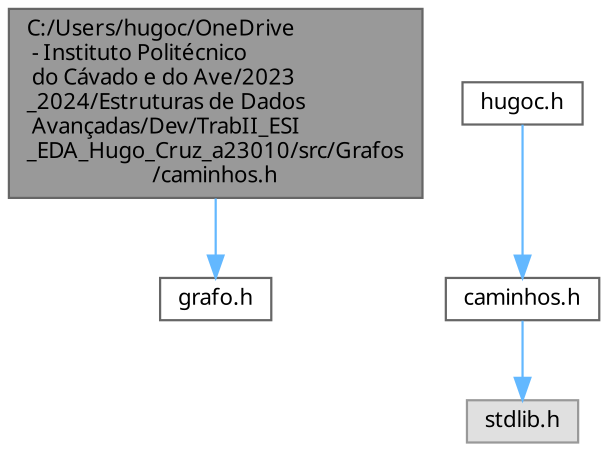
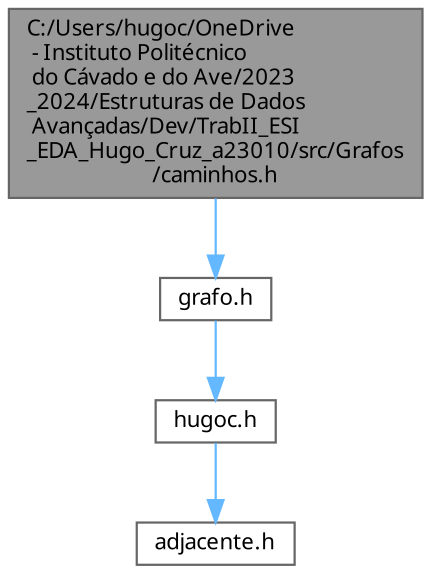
(523, 299) -> (216, 544)
none -> (216, 349)
(523, 421) -> none
